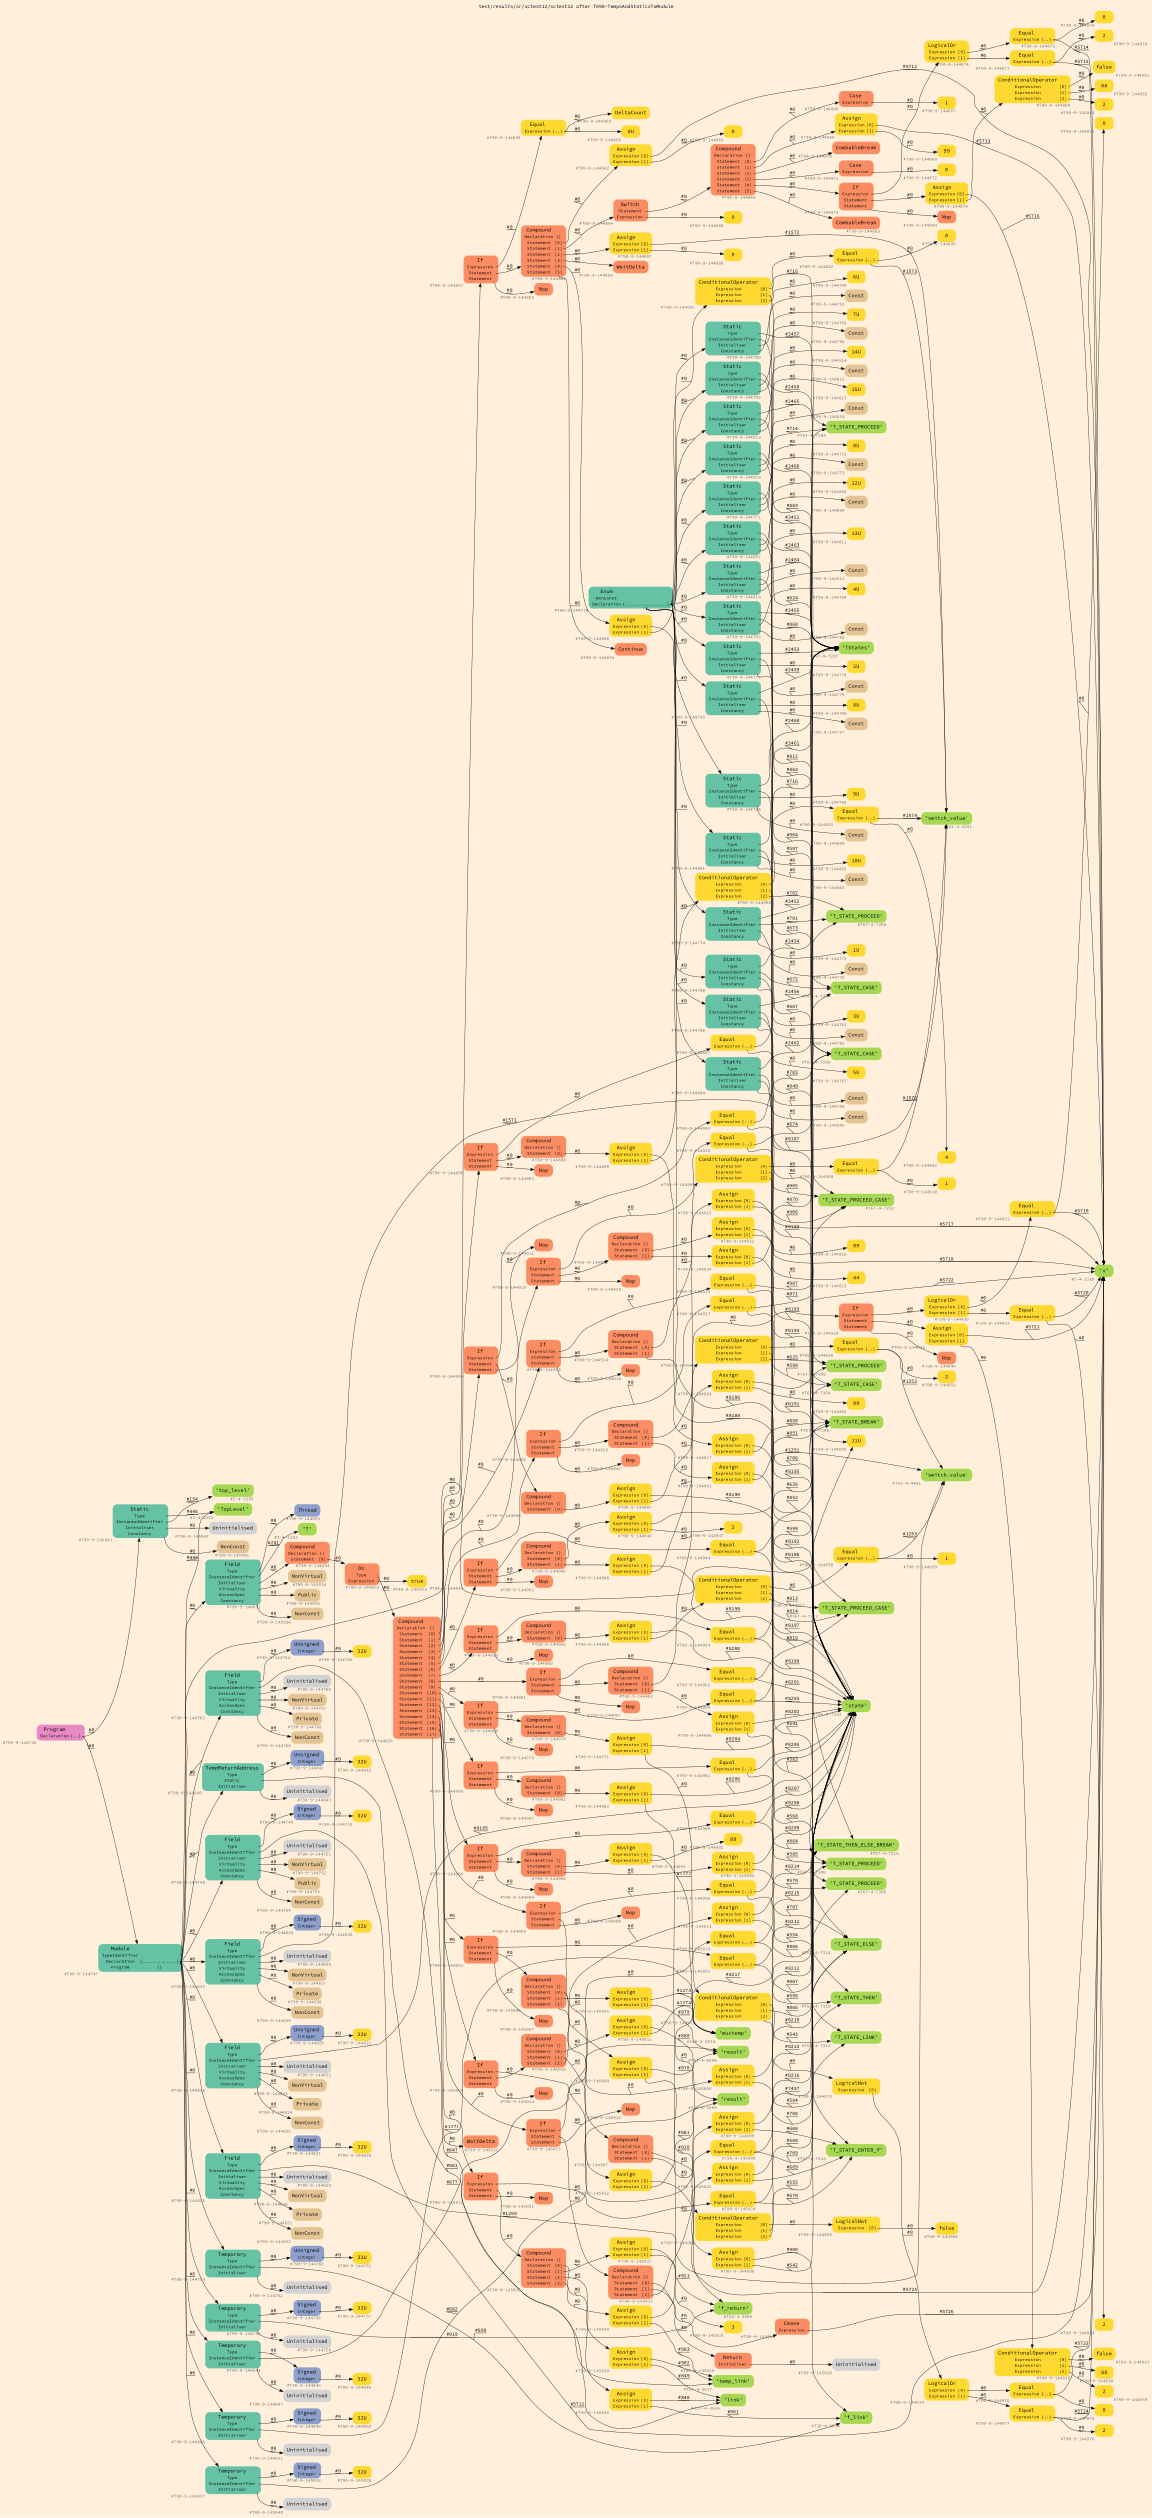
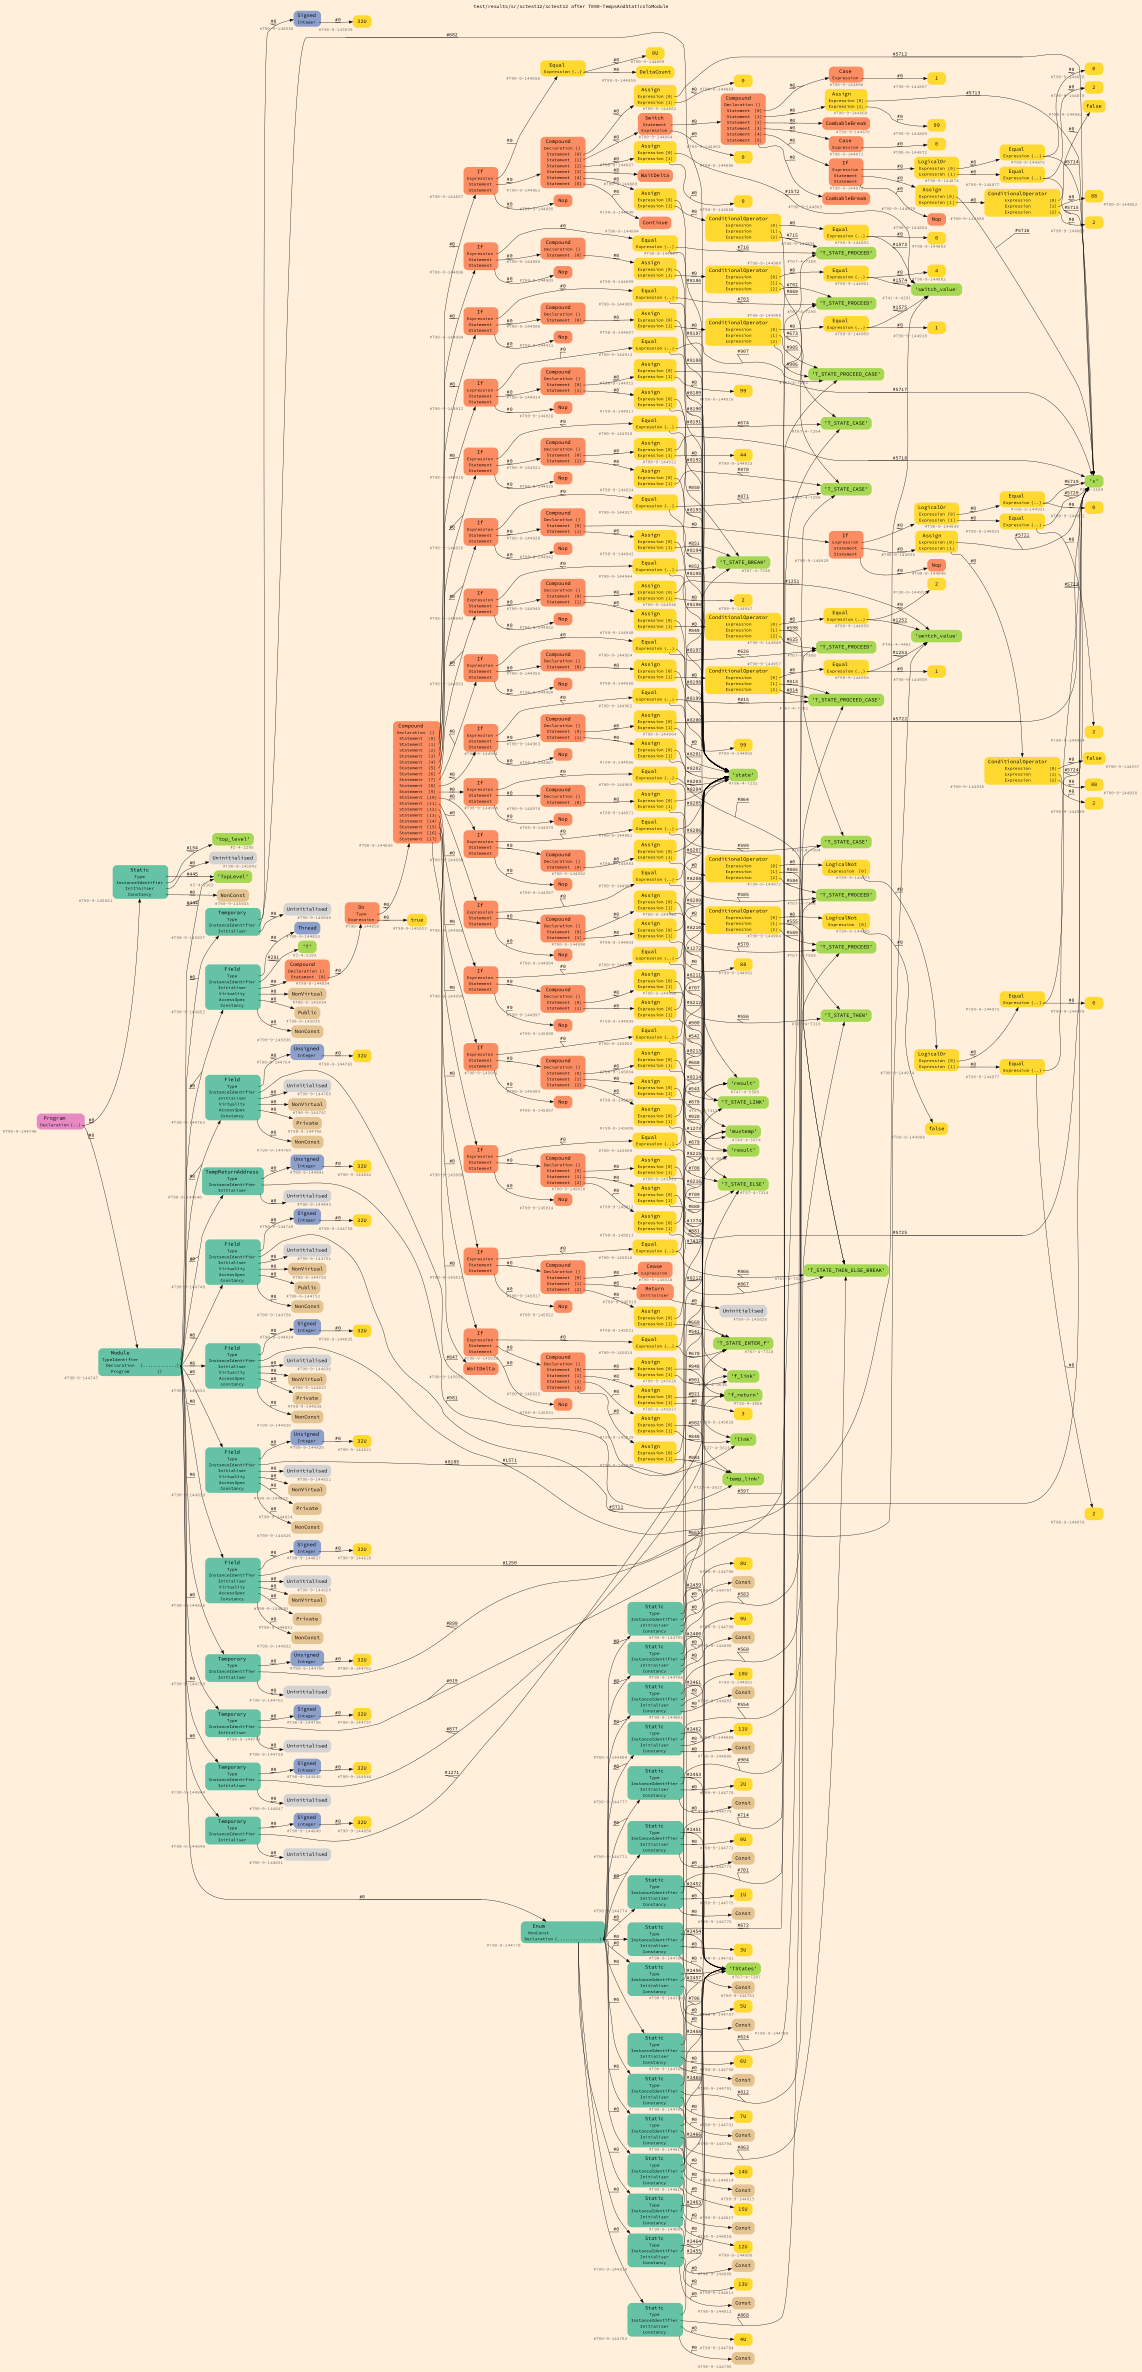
(453, 1482) -> (188, 1802)
(232, 1781) -> (232, 1185)
(1100, 2032) -> none
